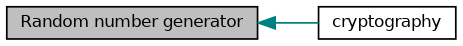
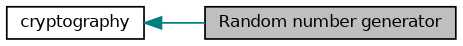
(297, 23) -> (183, 23)
